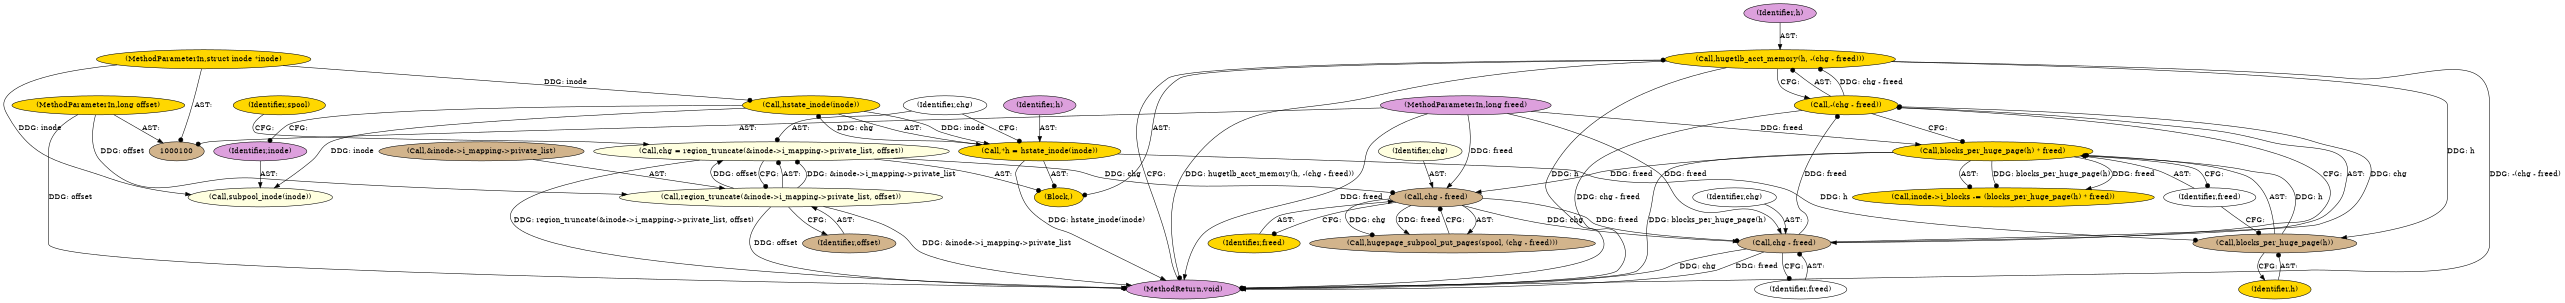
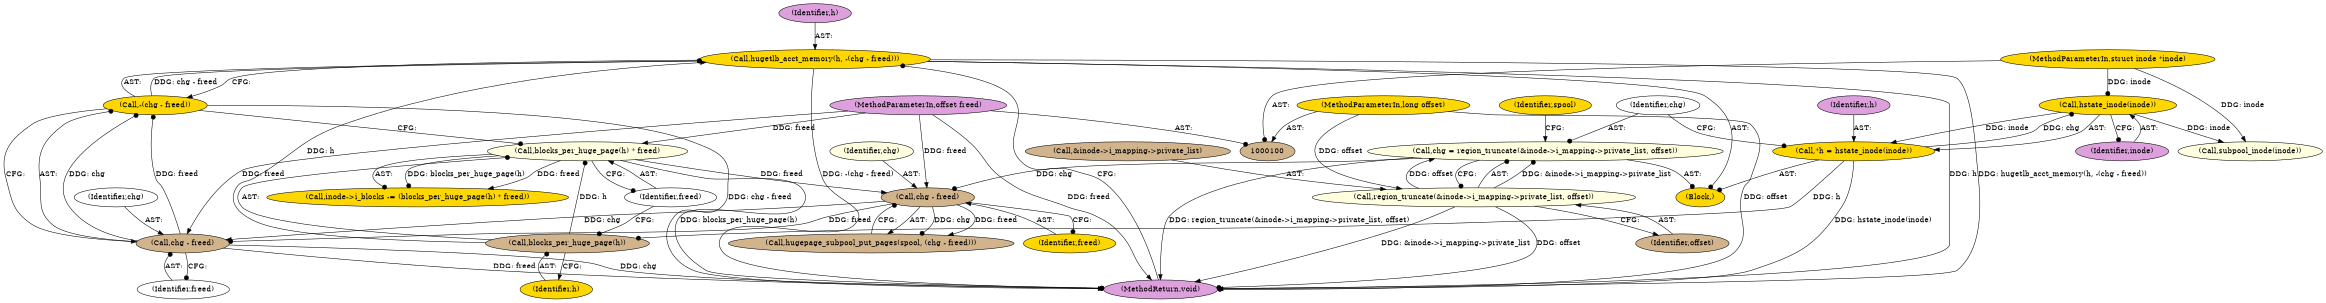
(2274, 77) -> (325, 132)
(1466, 105) -> (918, 105)
(1993, 151) -> (588, 151)
(260, 172) -> (2141, 130)
